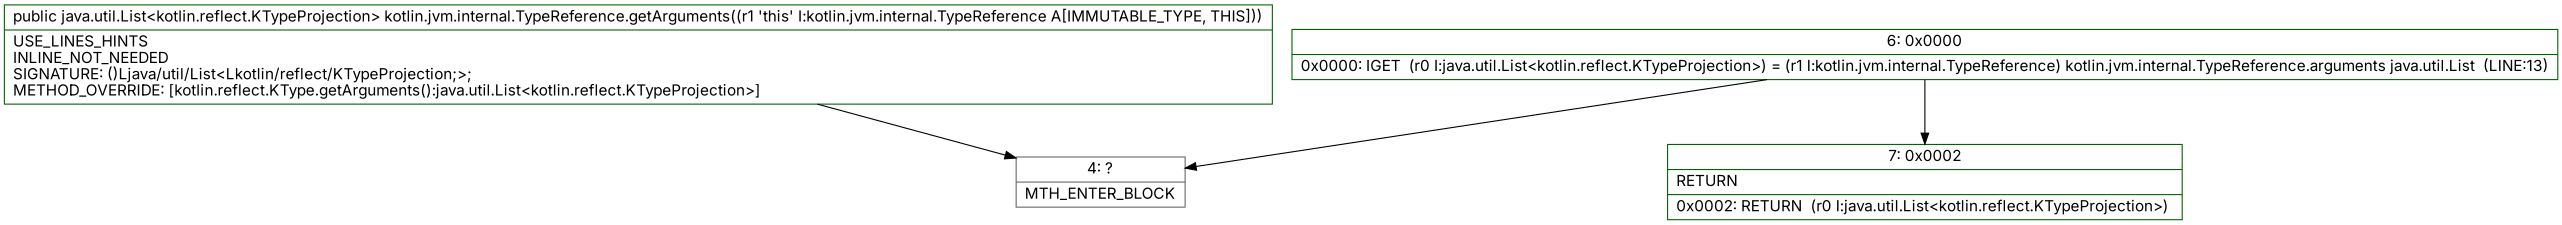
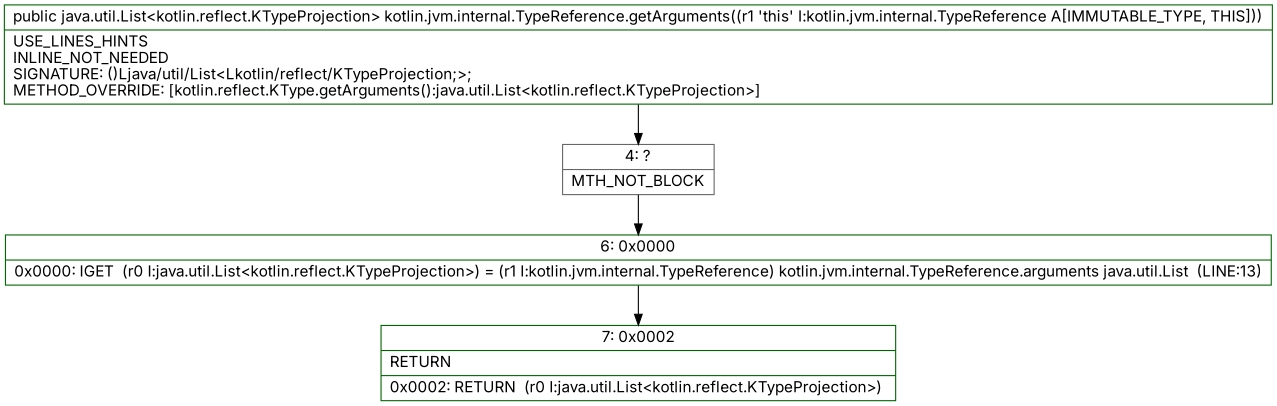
(1482, 123) -> (638, 209)
(1101, 194) -> (638, 182)
